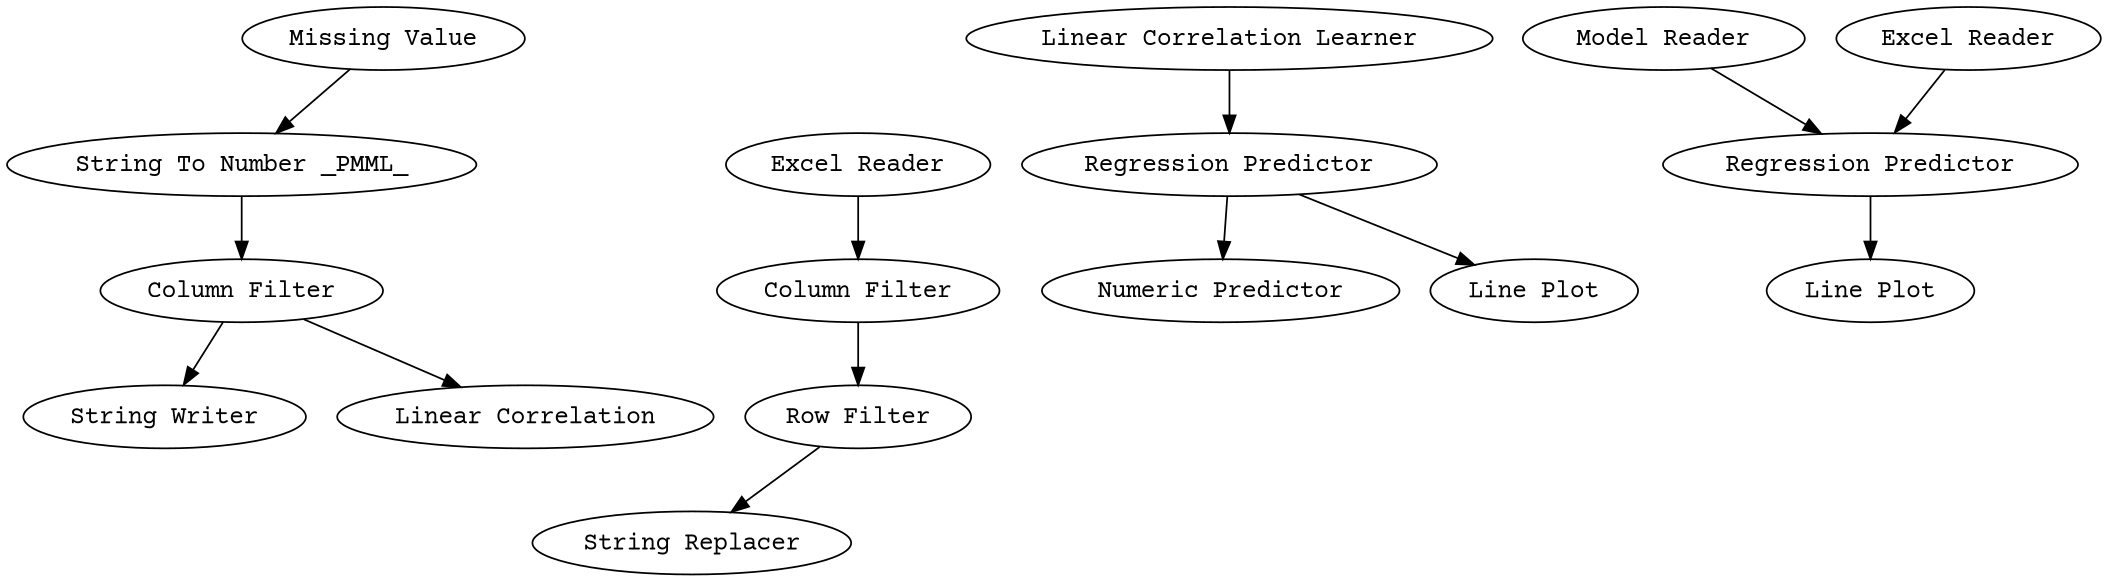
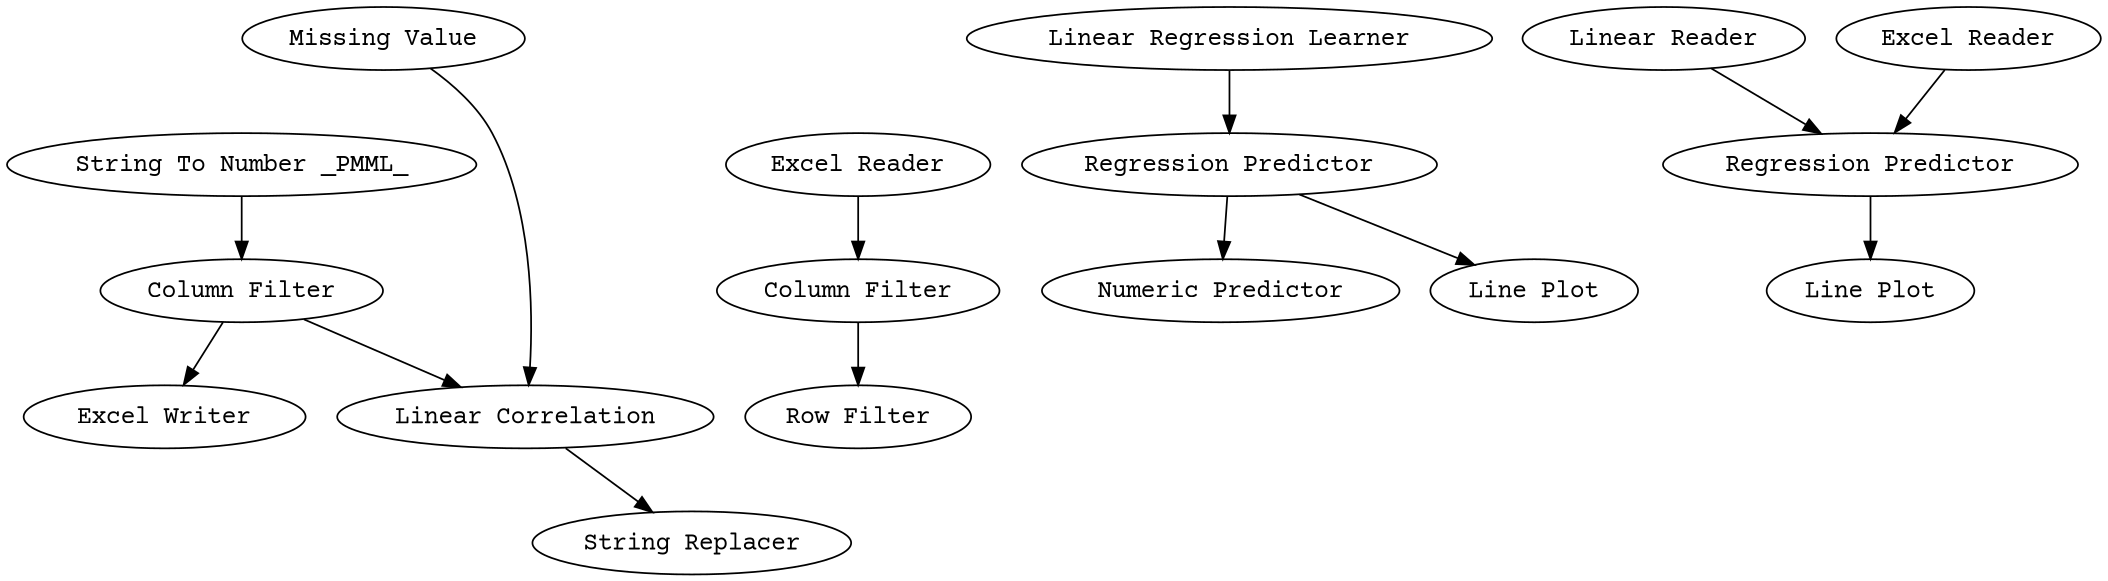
(1229, 39) -> (1229, 39)
(1664, 39) -> (1664, 39)
(320, 95) -> (518, 203)
(165, 417) -> (165, 417)
(783, 474) -> (602, 475)
